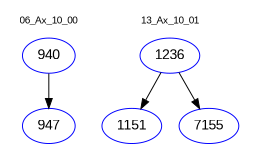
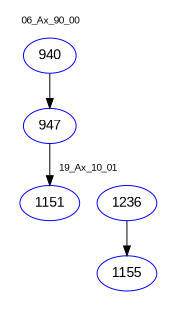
(49, 21) -> (51, 21)
(170, 21) -> (88, 168)
(153, 86) -> (50, 165)
(209, 126) -> (127, 273)
